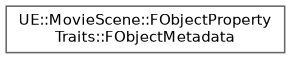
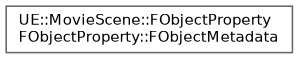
(145, 29) -> (149, 29)
